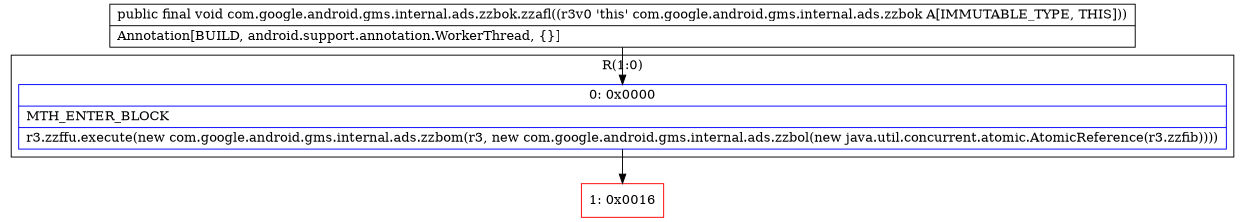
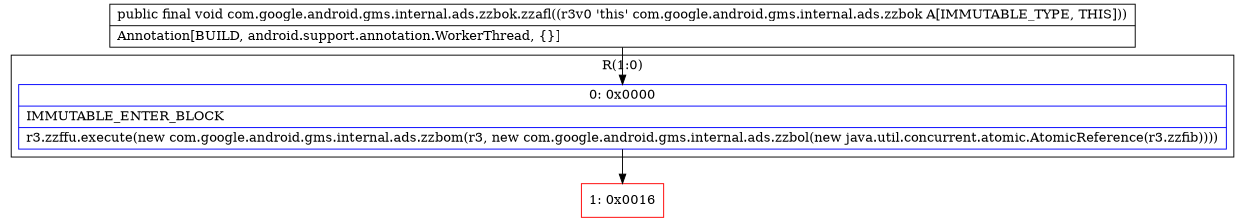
(98, 116) -> (125, 116)
